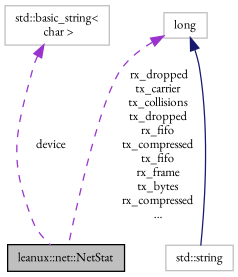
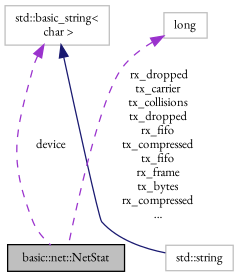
(206, 147) -> (91, 181)
(66, 258) -> (66, 258)
